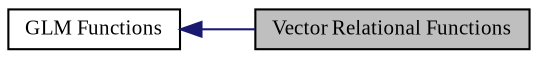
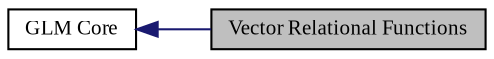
(94, 29) -> (72, 29)
